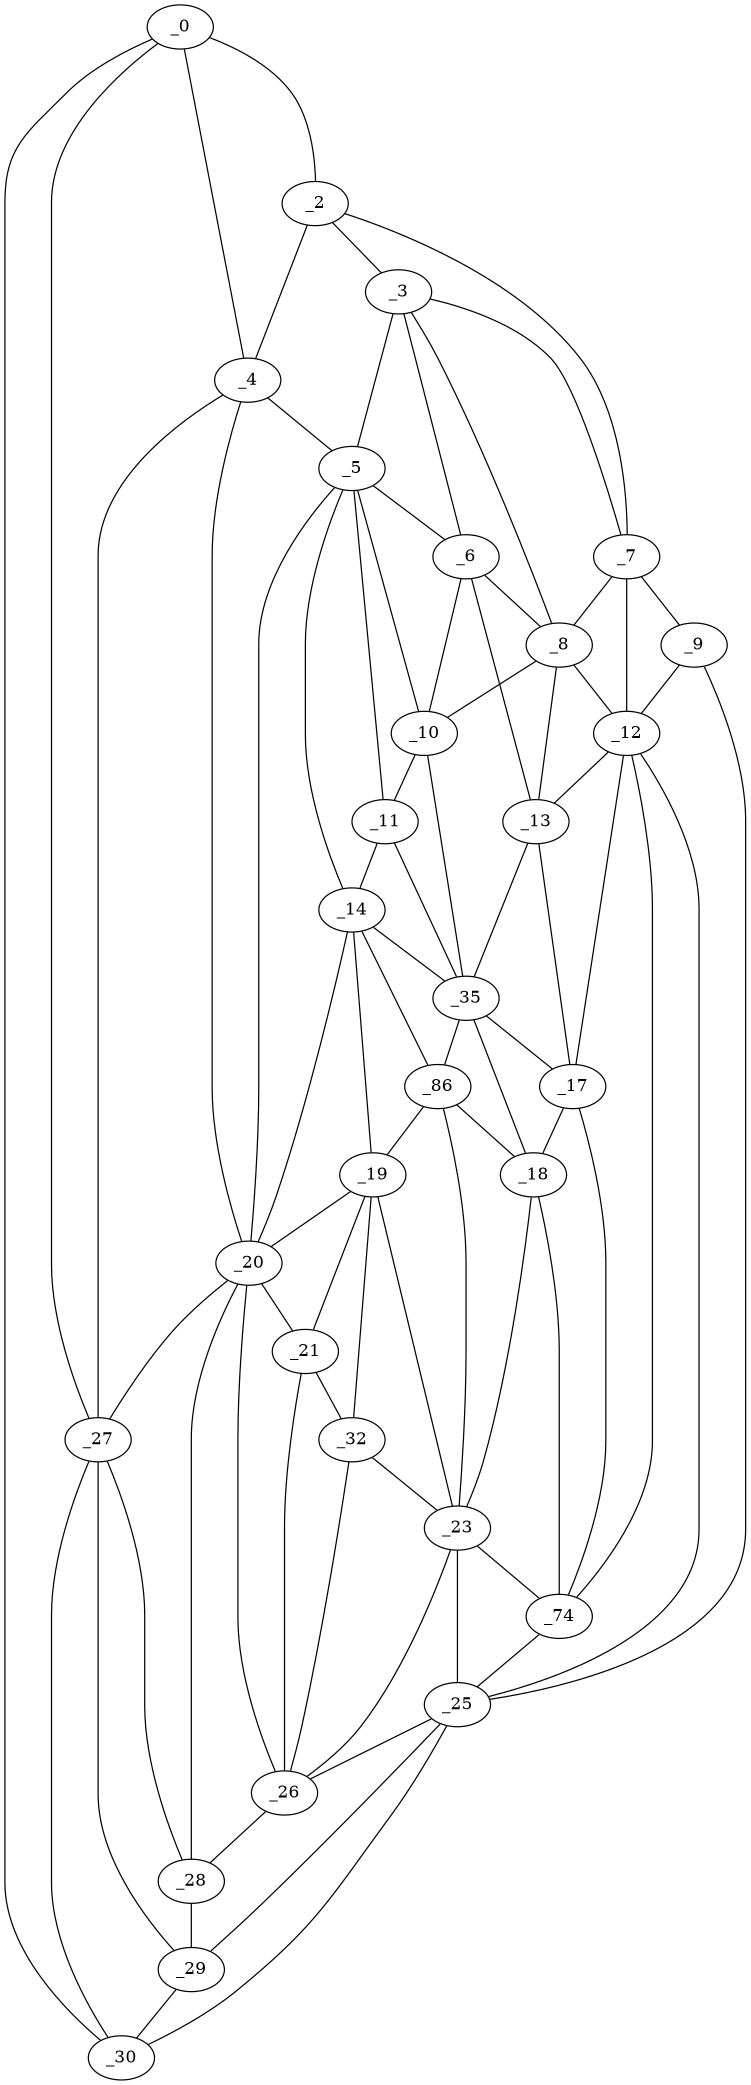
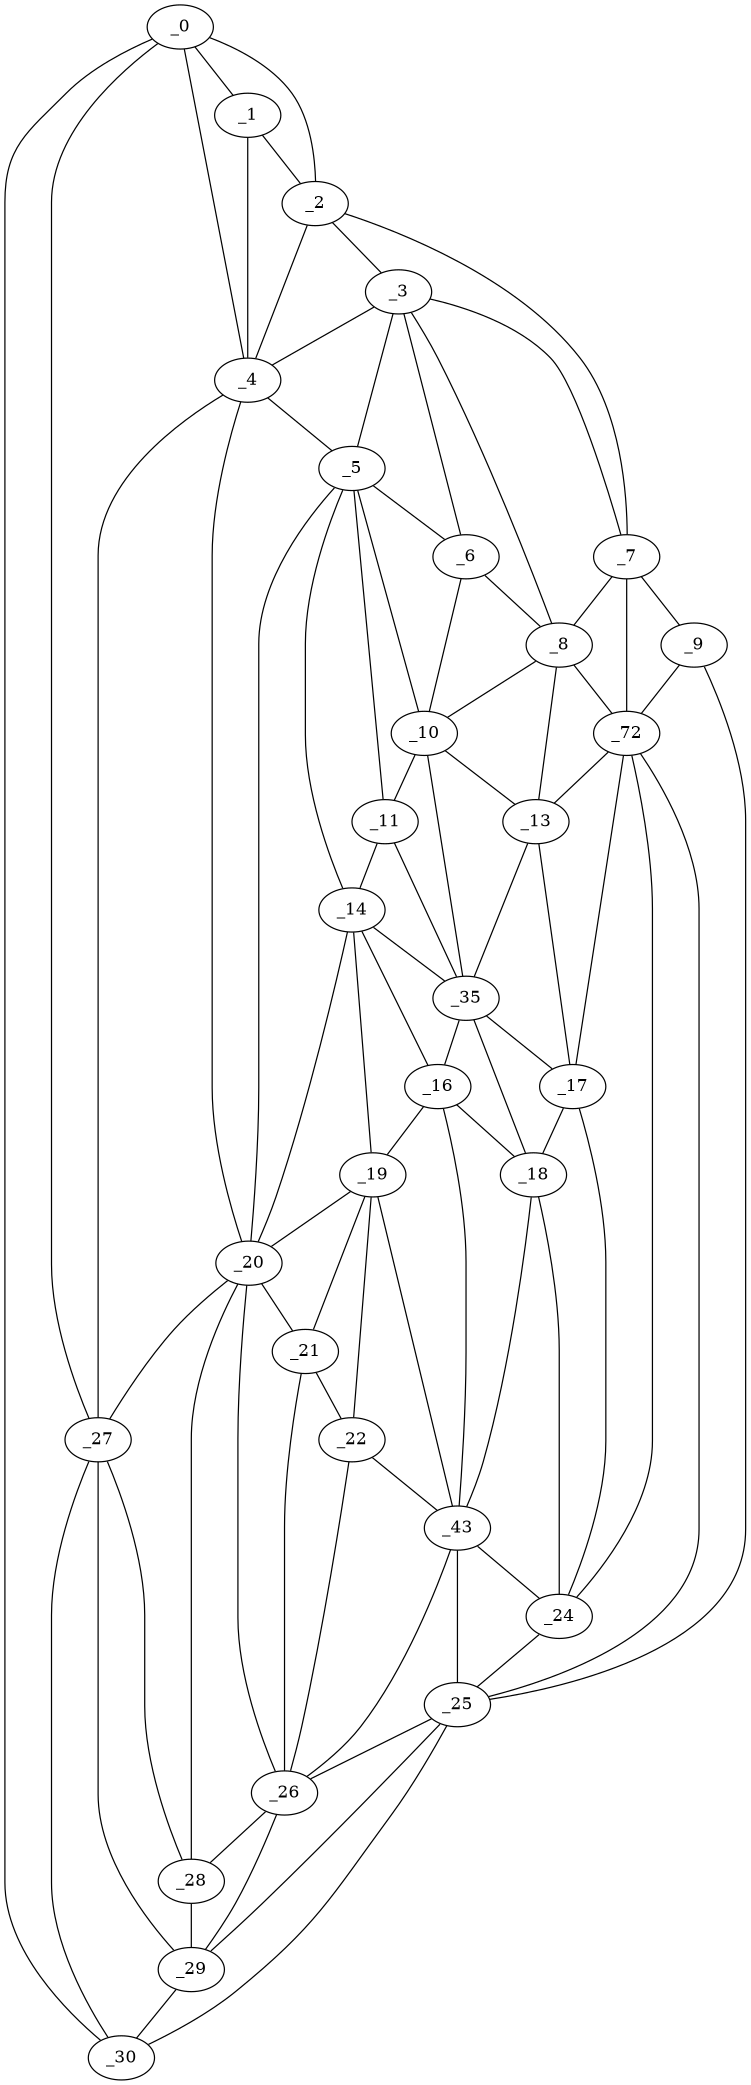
none -> (248, 115)
none -> (323, 336)
(502, 695) -> (480, 778)
(627, 733) -> (627, 733)
(438, 1087) -> (438, 1087)
(352, 1440) -> (352, 1440)
(457, 1528) -> (457, 1528)
(559, 1616) -> (559, 1616)
none -> (245, 1884)
